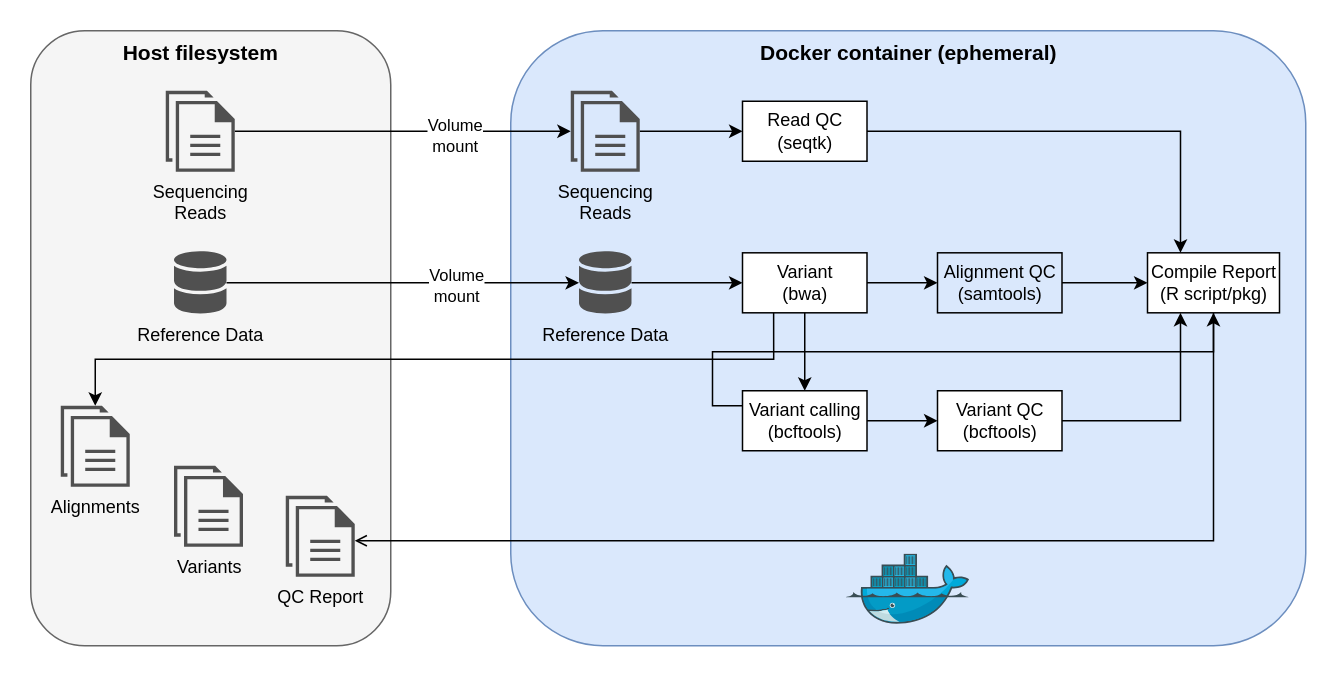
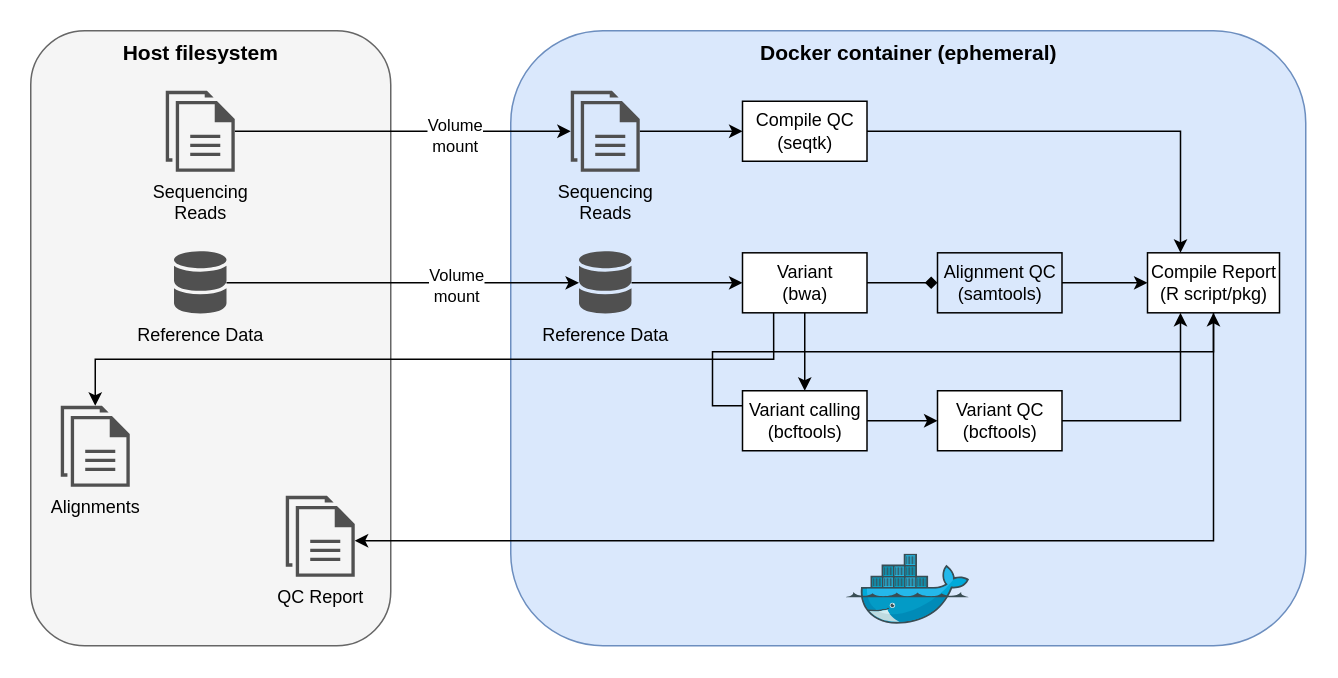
(806, 131) -> (806, 131)
(926, 283) -> (925, 283)
(209, 506) -> none
(363, 541) -> (366, 541)
